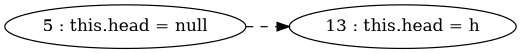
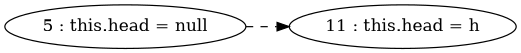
(403, 27) -> (403, 27)
